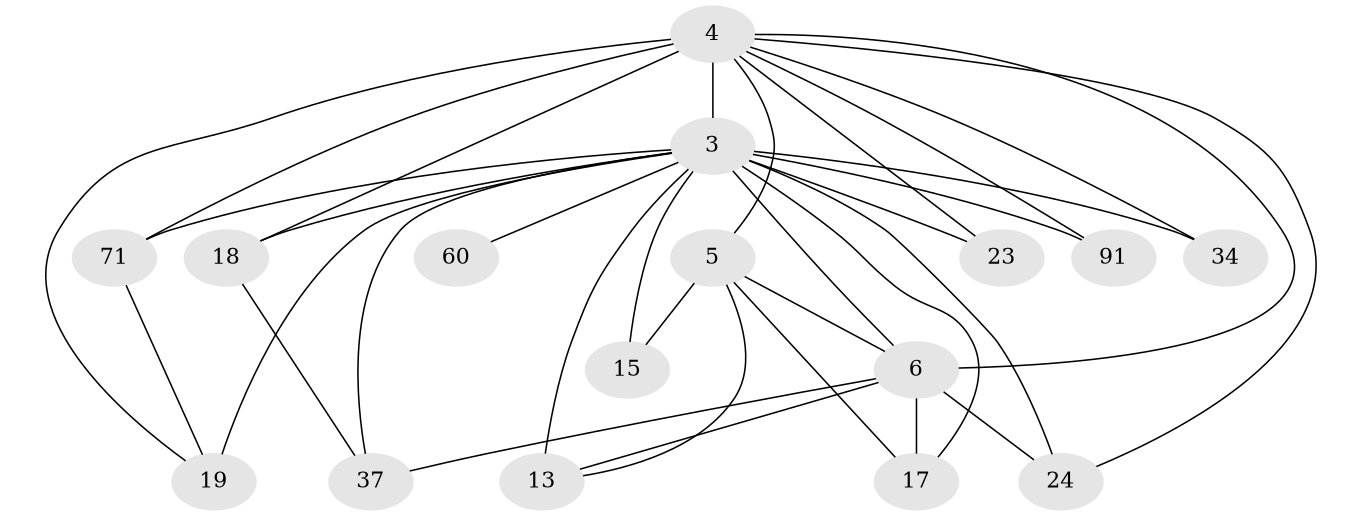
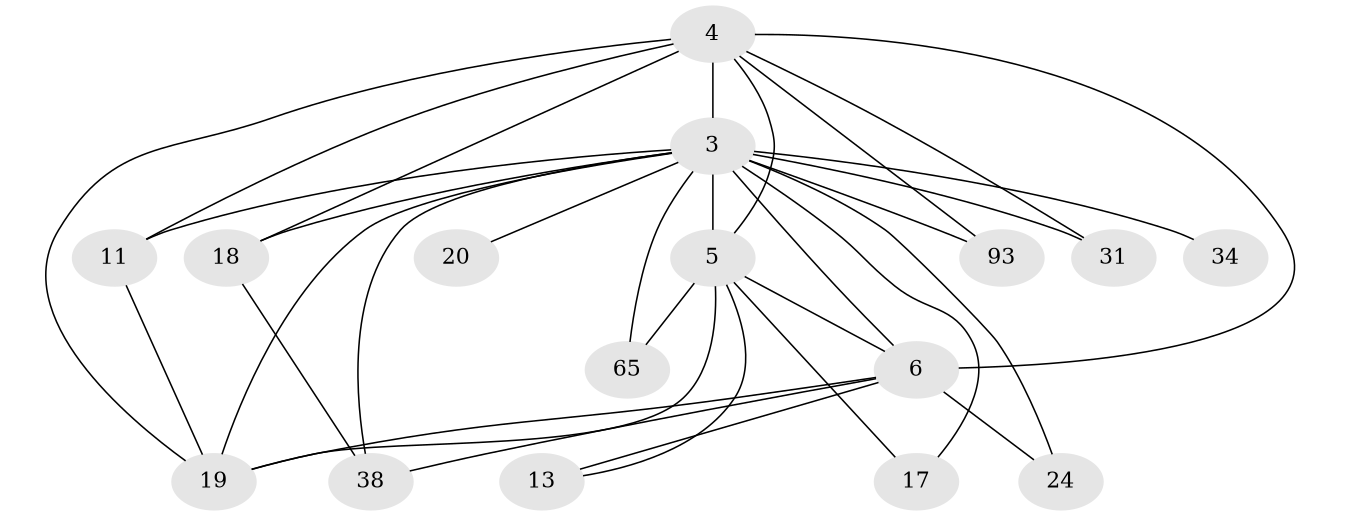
(1228, 126) -> none
(978, 131) -> none
(115, 258) -> (115, 258)
(456, 258) -> (456, 258)
(1002, 258) -> (1002, 258)
(1114, 258) -> (1114, 258)
(589, 297) -> (713, 202)
(627, 370) -> (627, 370)
(916, 426) -> (563, 418)
none -> (488, 442)
(371, 482) -> (371, 482)
